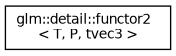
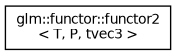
(88, 28) -> (88, 28)
